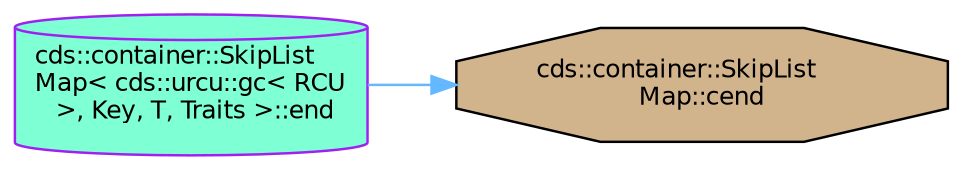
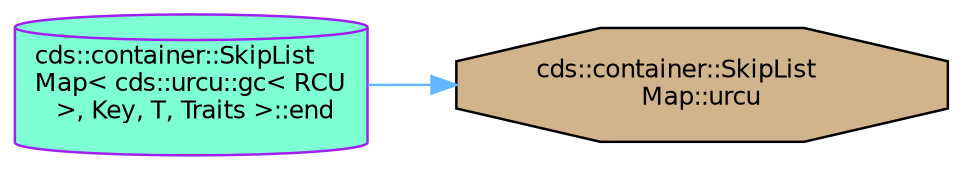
(702, 85) -> (702, 85)
